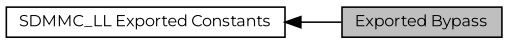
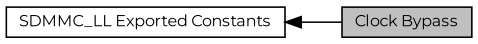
(422, 22) -> (407, 22)
